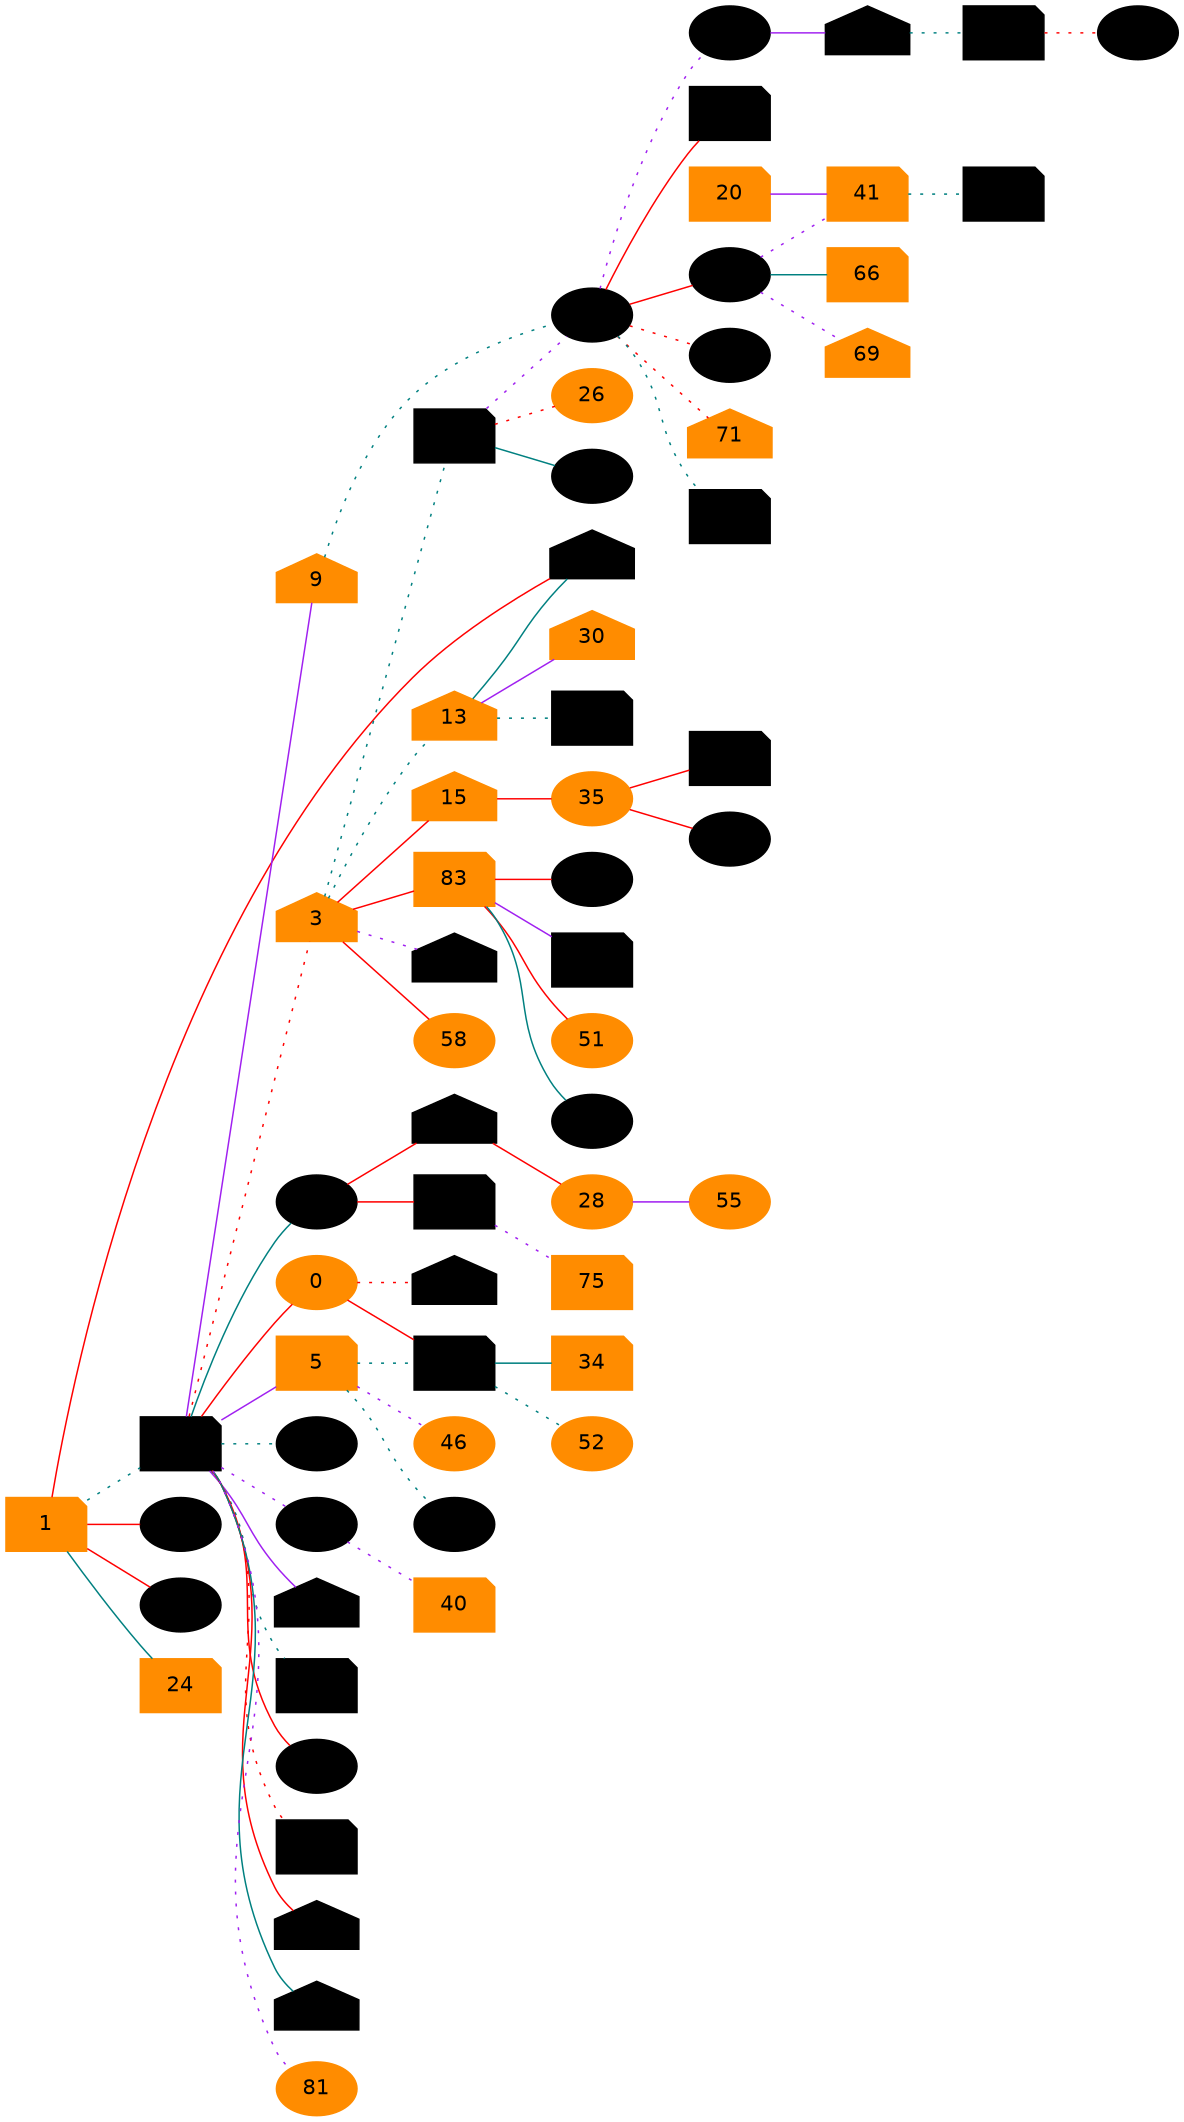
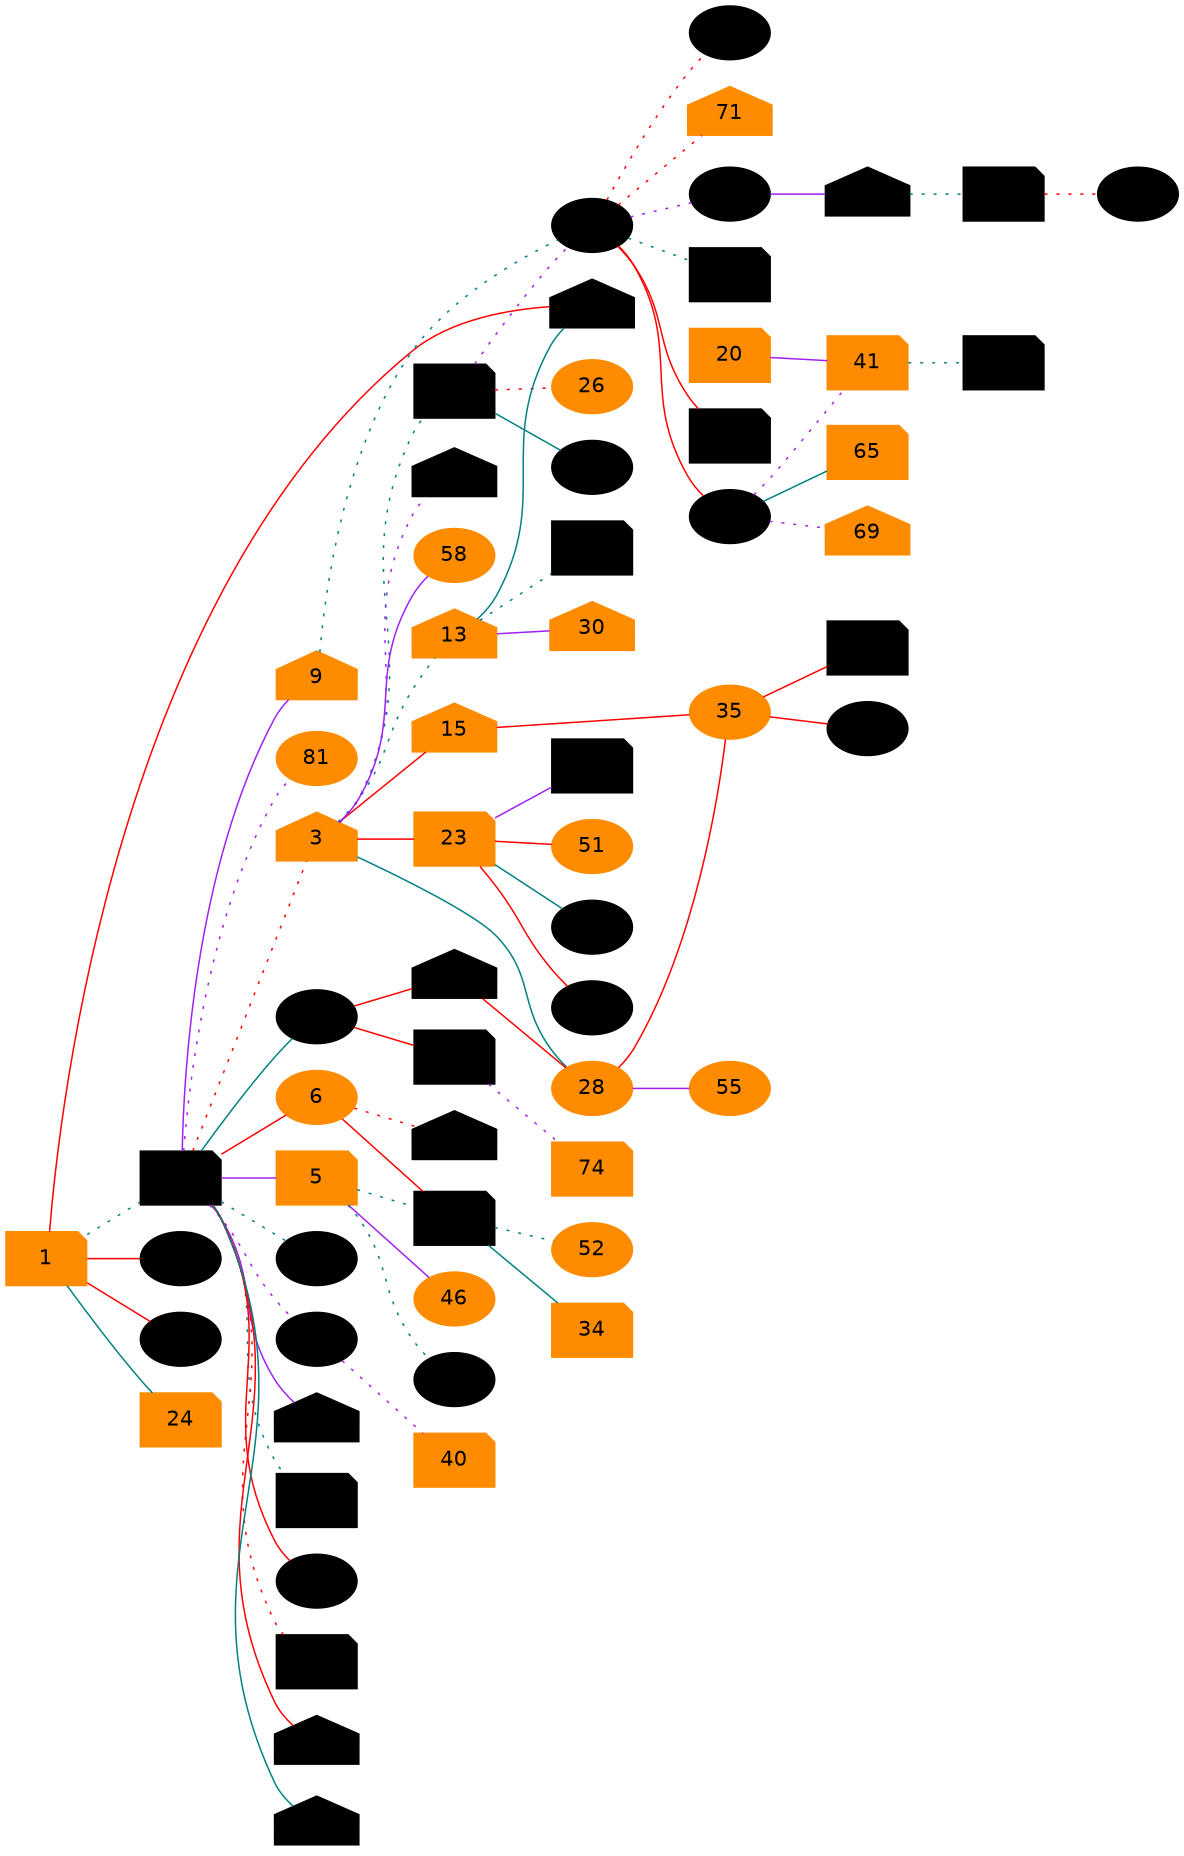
(868, 275) -> (868, 452)
(454, 879) -> (454, 839)
none -> (691, 910)
none -> (493, 933)
(386, 981) -> (385, 700)
(317, 1283) -> (317, 1097)
(592, 1283) -> (592, 1169)
(390, 1406) -> (389, 1242)
